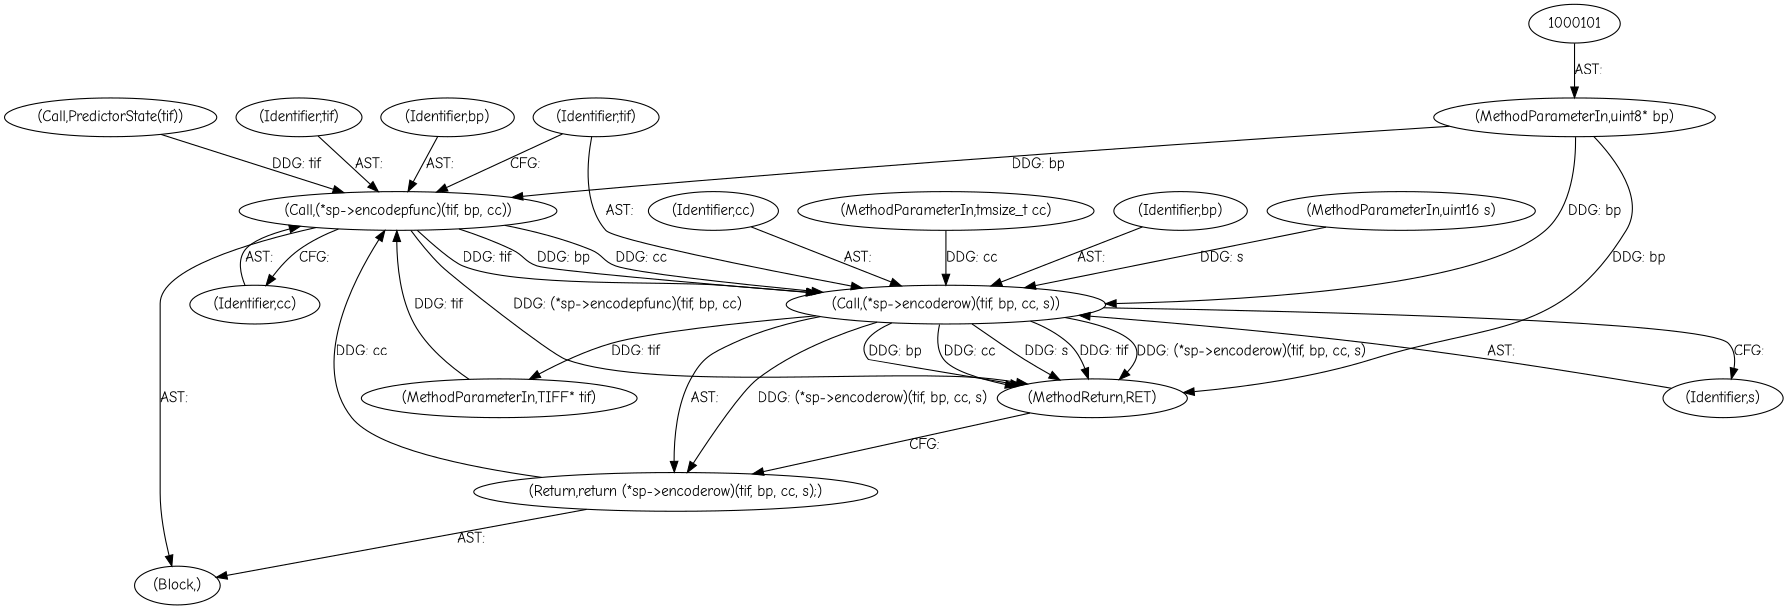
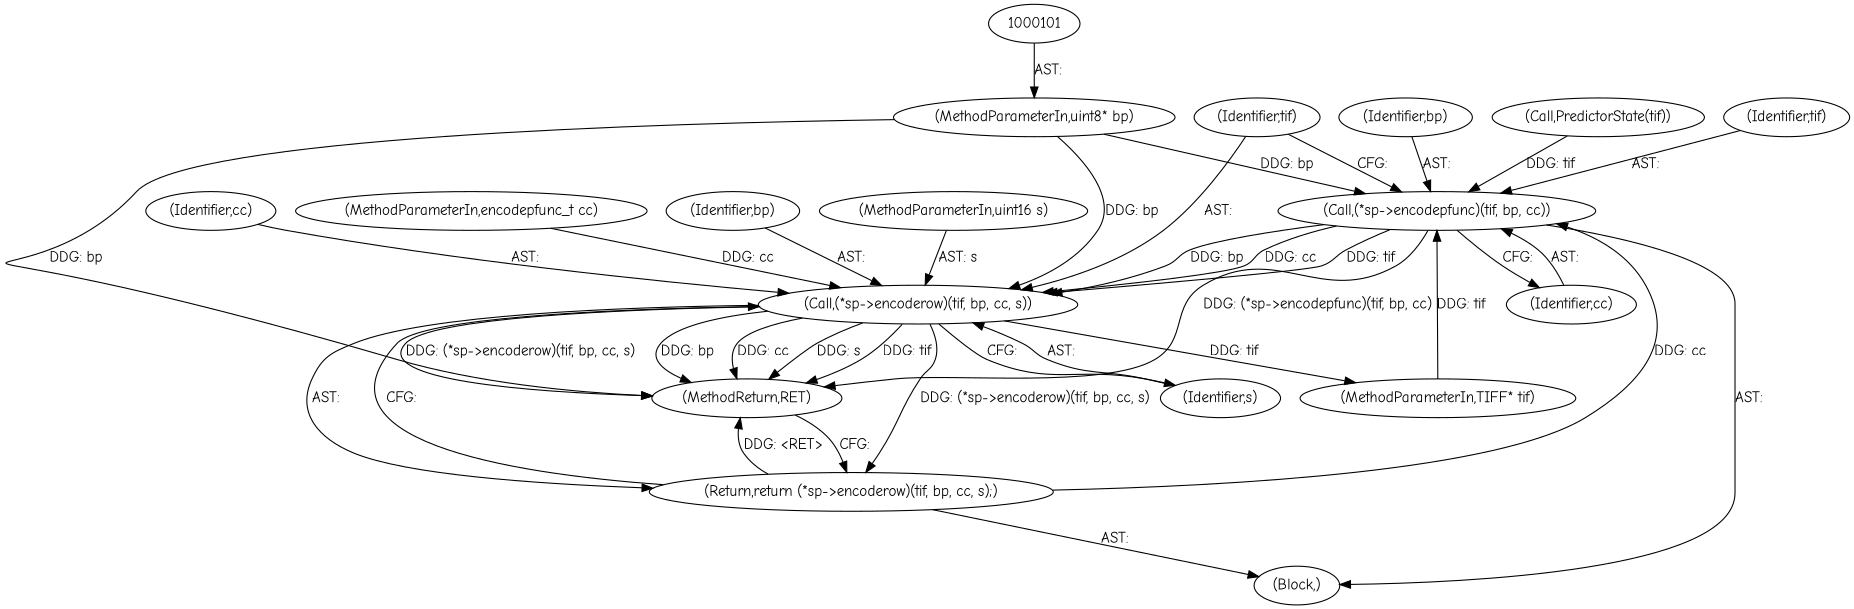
(946, 211) -> (471, 211)
(1222, 258) -> (958, 258)
none -> (393, 350)
none -> (746, 456)
